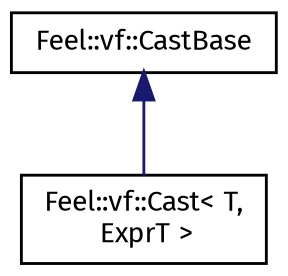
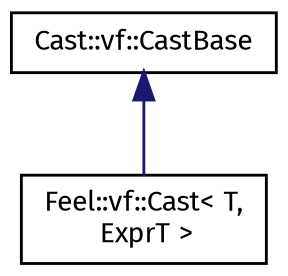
(144, 43) -> (144, 43)
